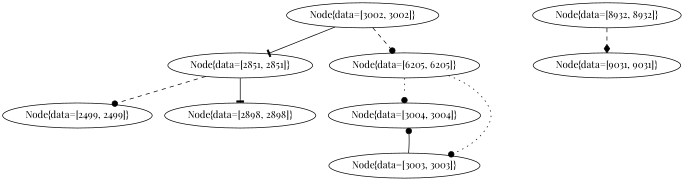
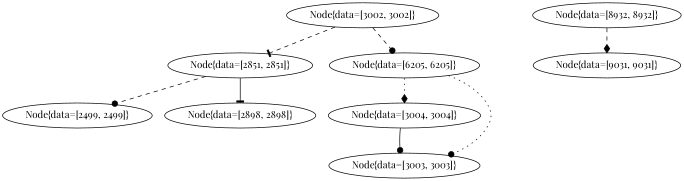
(303, 40) -> (303, 40)
(404, 86) -> (404, 86)
(409, 143) -> (400, 138)
